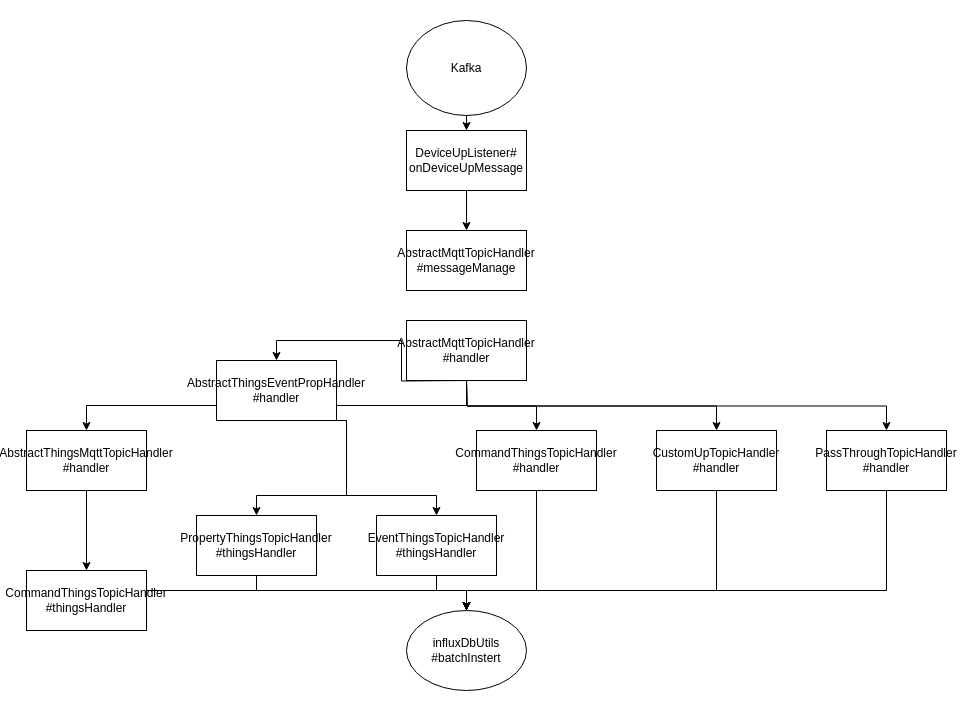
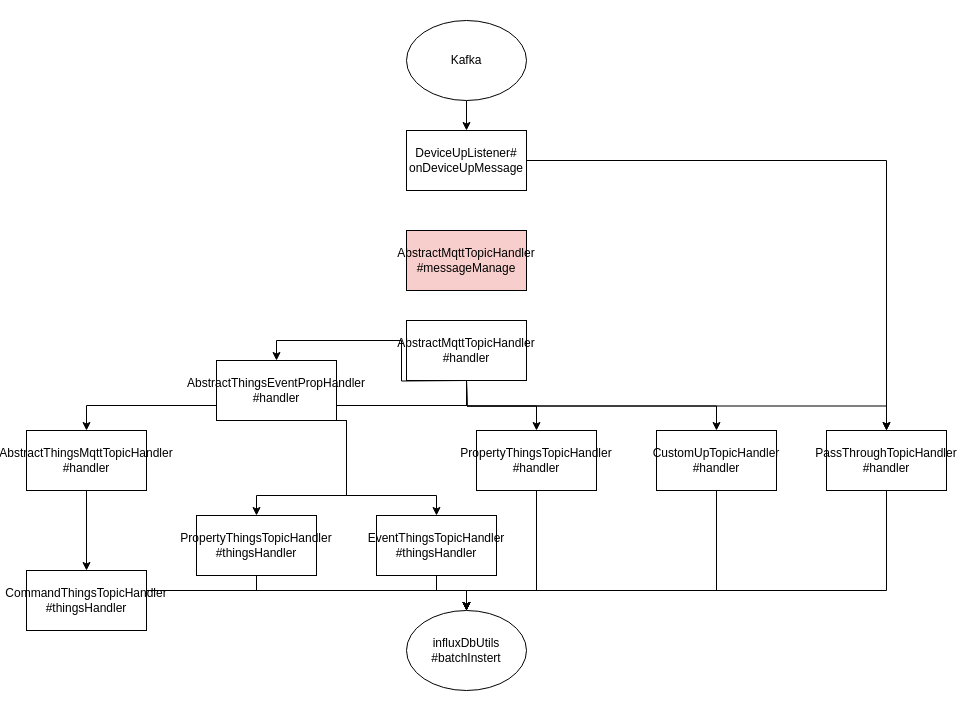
(467, 68) -> (467, 61)
(467, 207) -> (828, 161)
(467, 261) -> (467, 261)
(537, 461) -> (537, 461)
